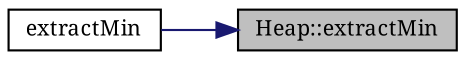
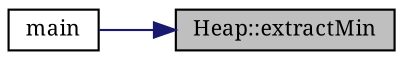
(85, 30) -> (54, 30)
